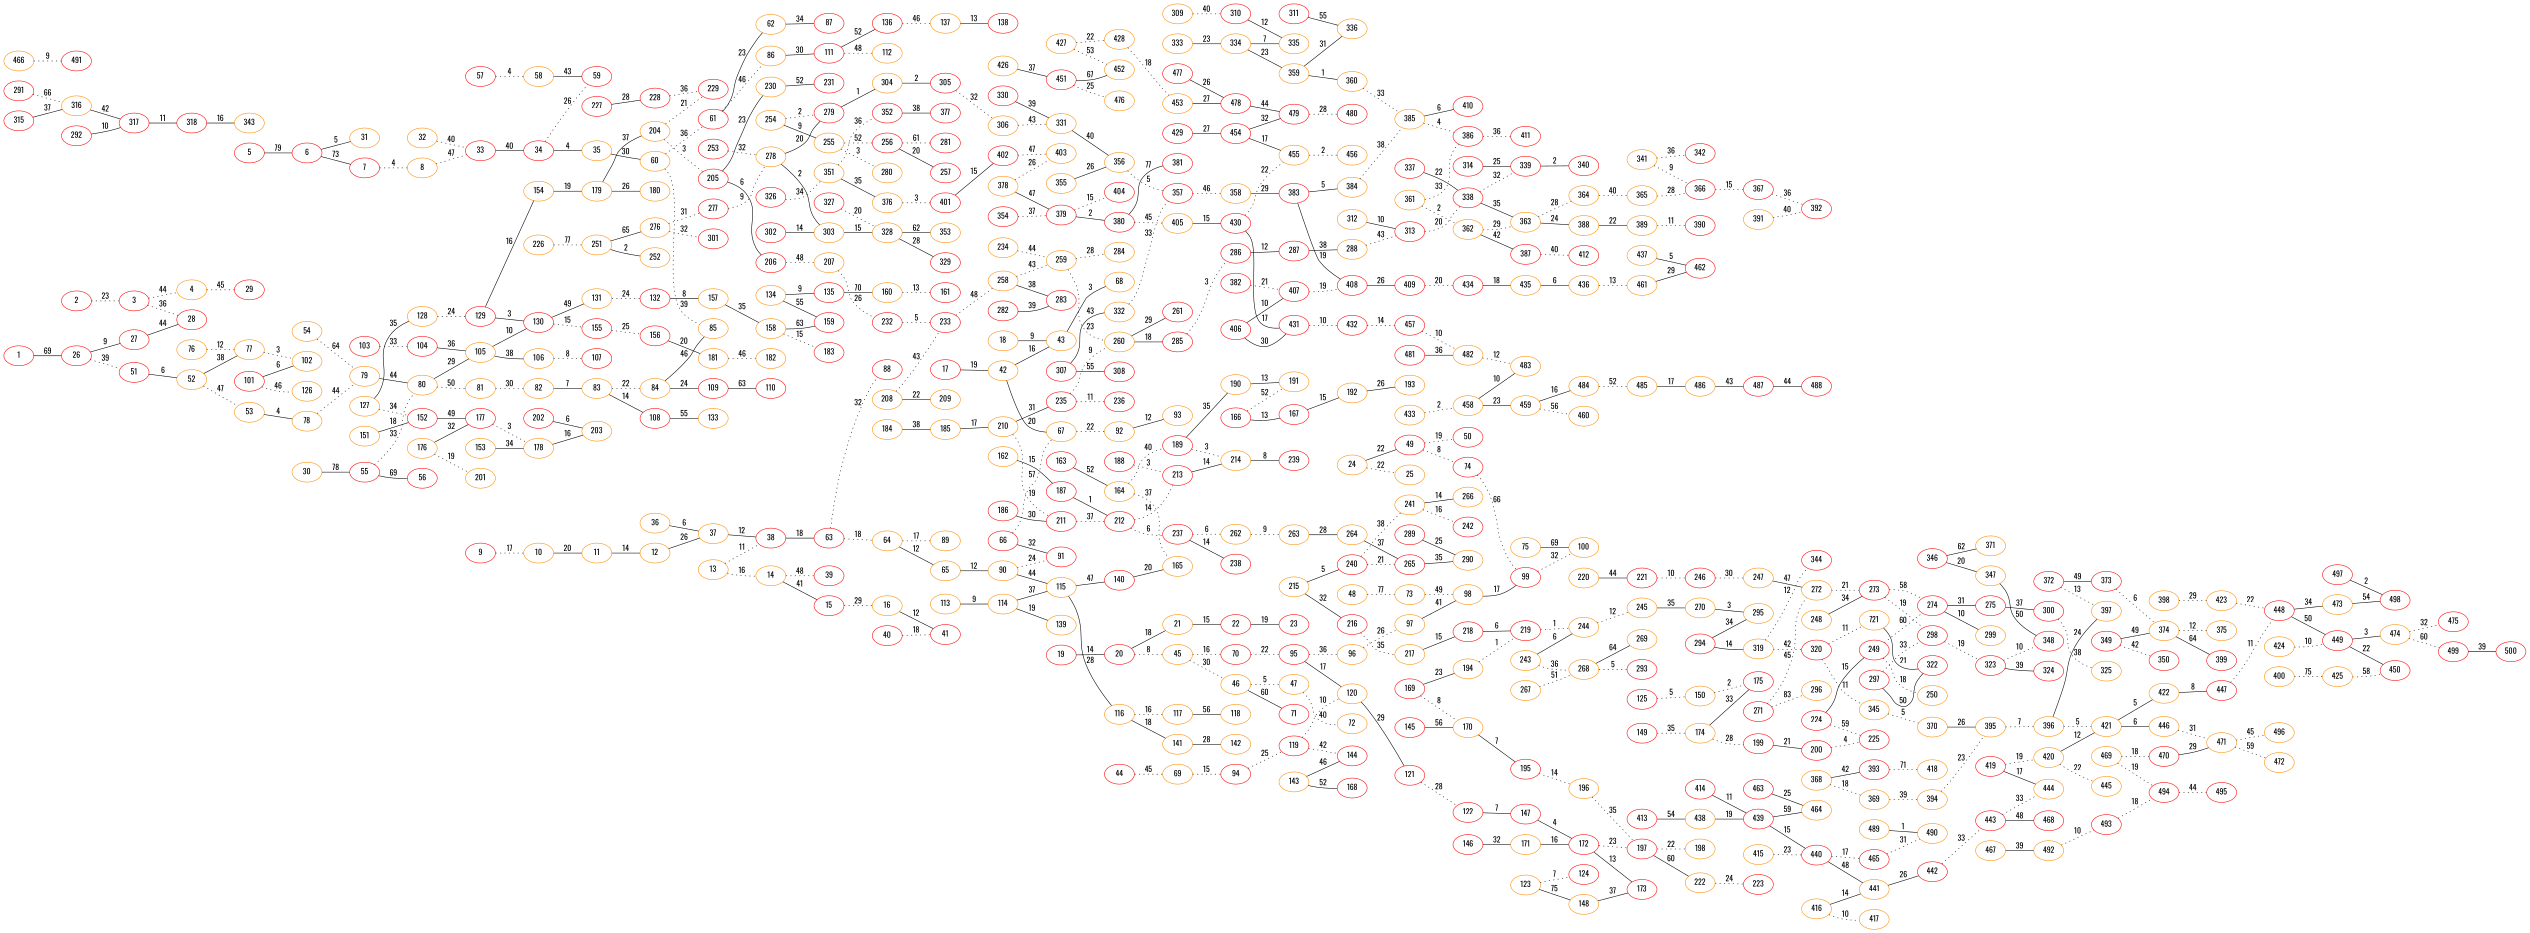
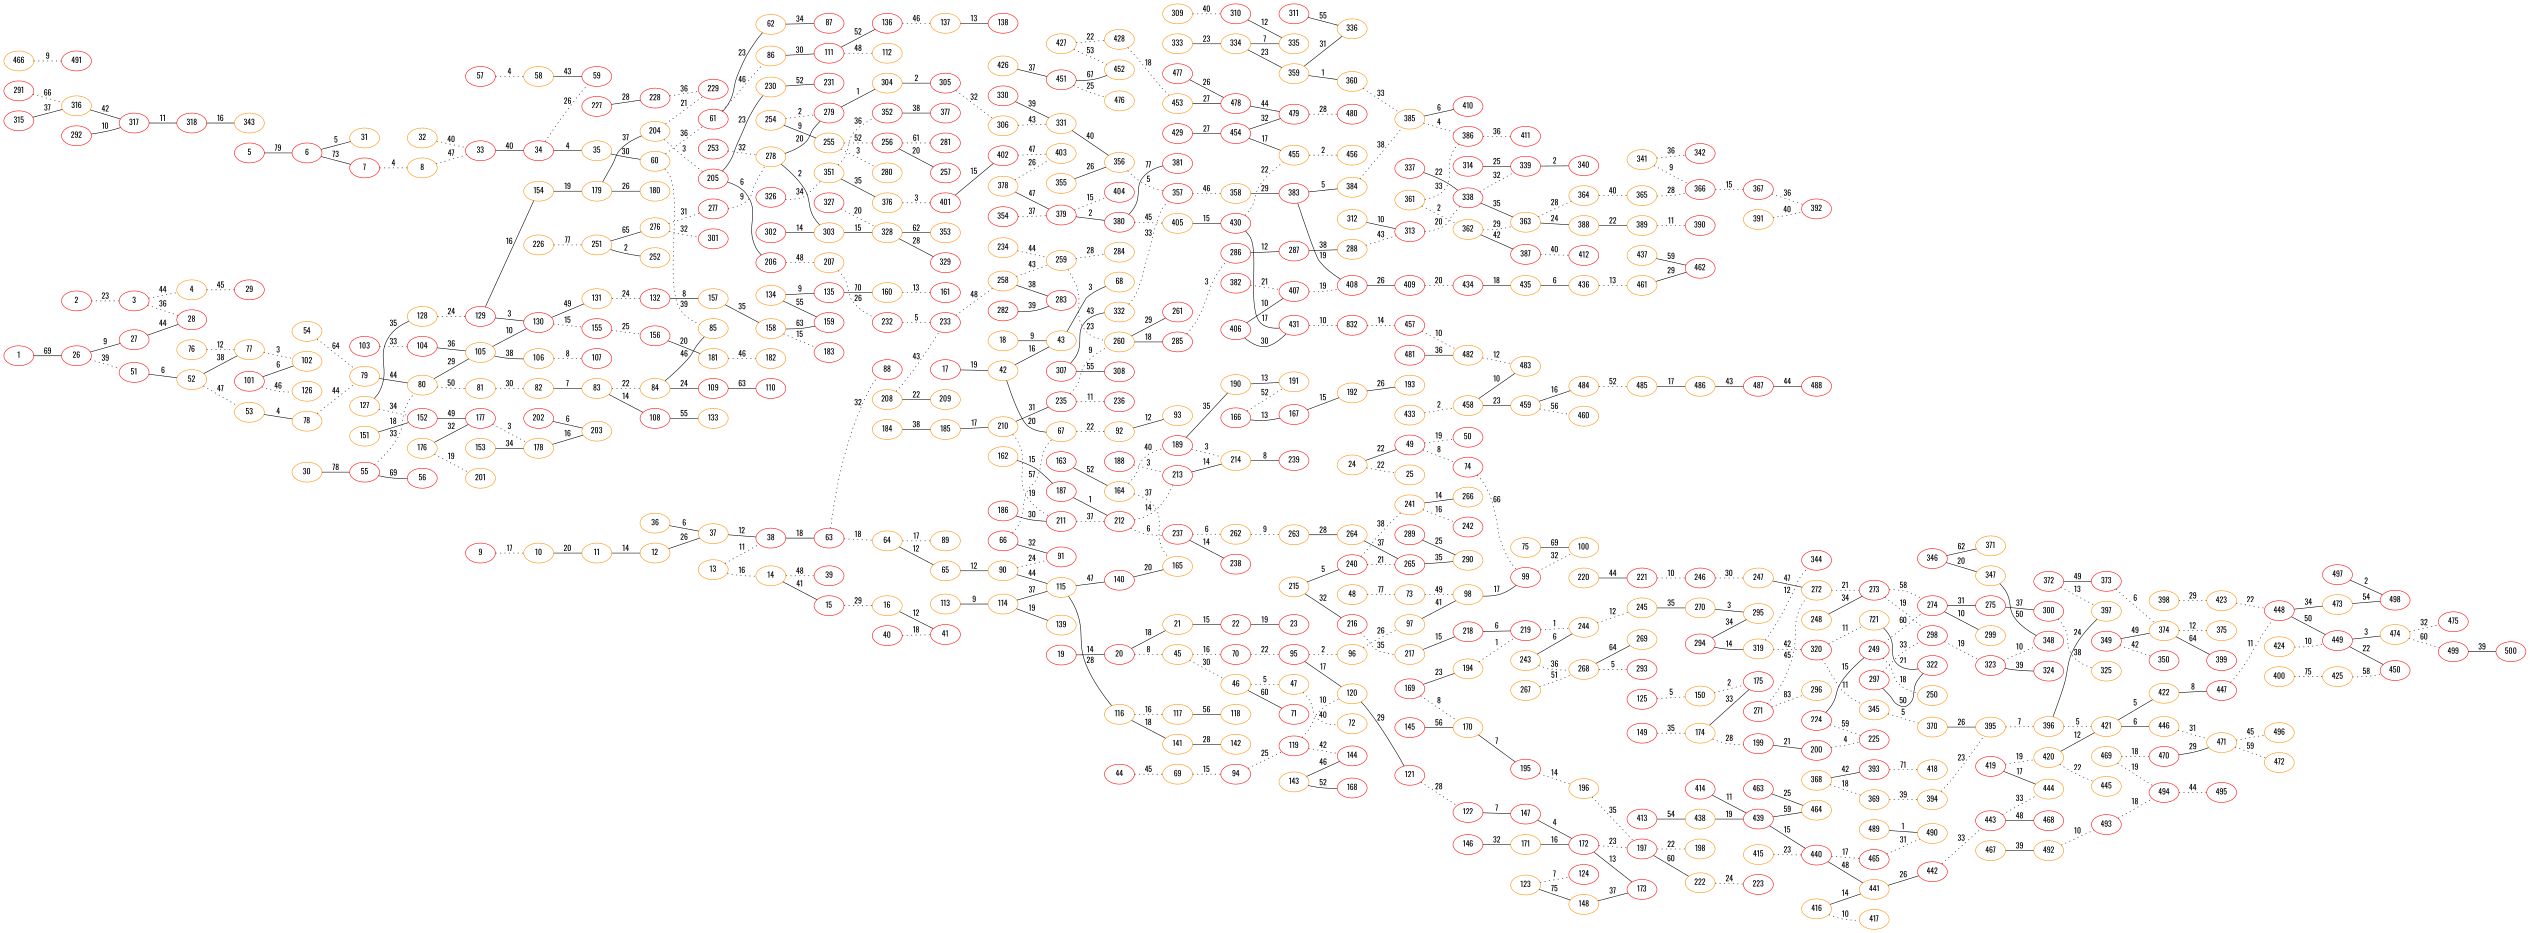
(1671, 257) -> (1671, 257)
(1352, 325) -> (1352, 325)
(1323, 650) -> (1323, 650)
